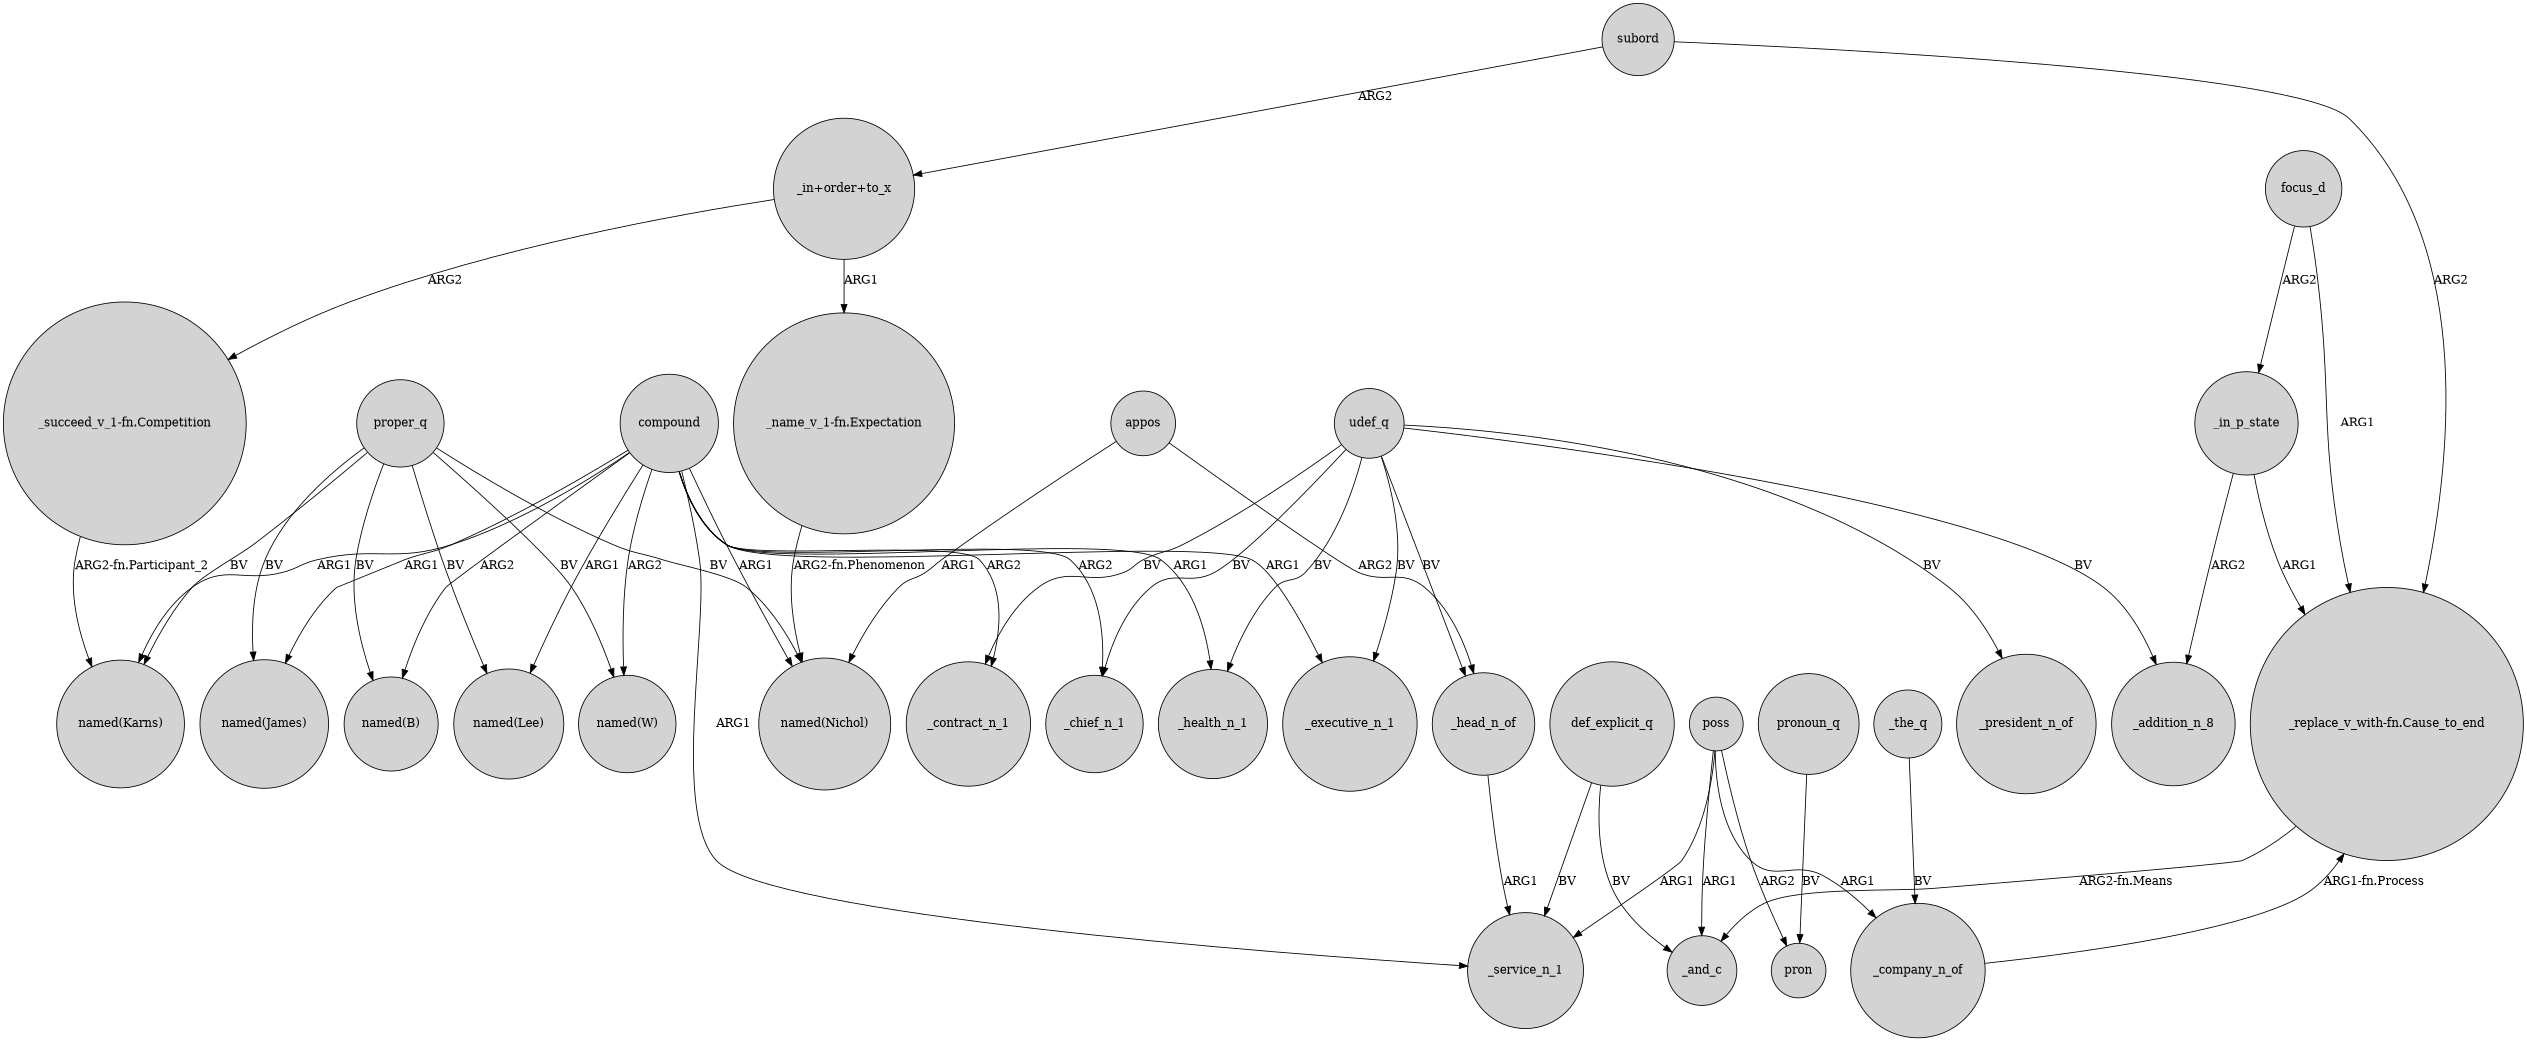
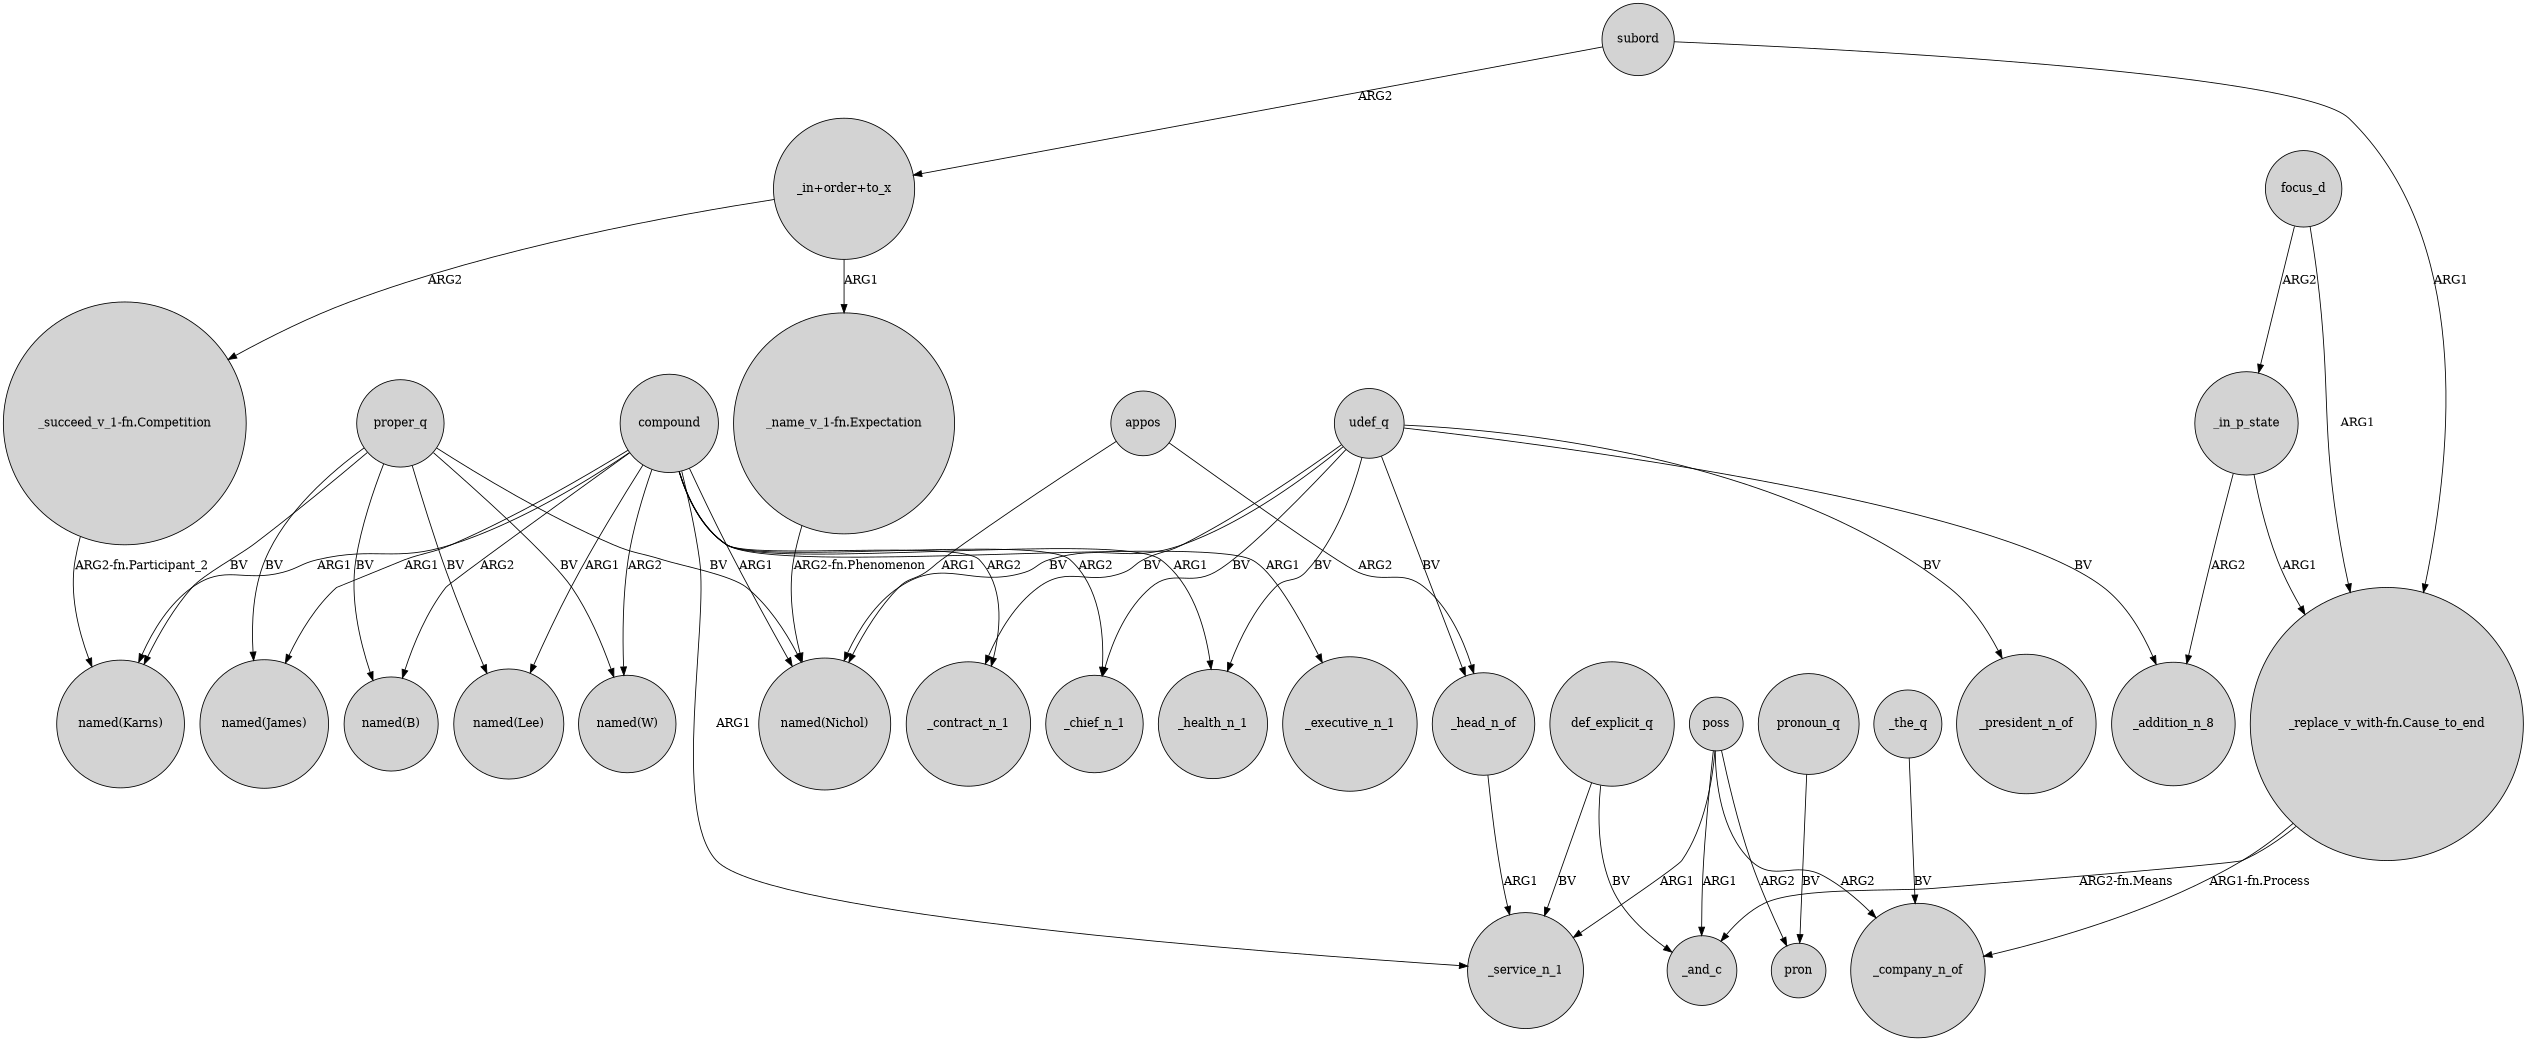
(2451, 281) -> (2451, 281)
(1398, 555) -> (1048, 560)
(1858, 882) -> (1858, 882)
(2171, 936) -> (2150, 905)
